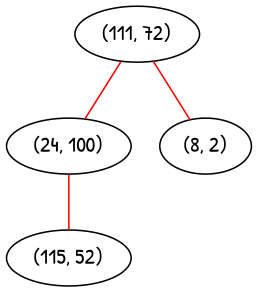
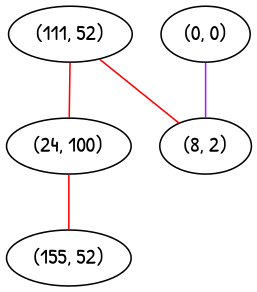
(137, 34) -> (70, 34)
none -> (206, 34)
(69, 258) -> (69, 258)
